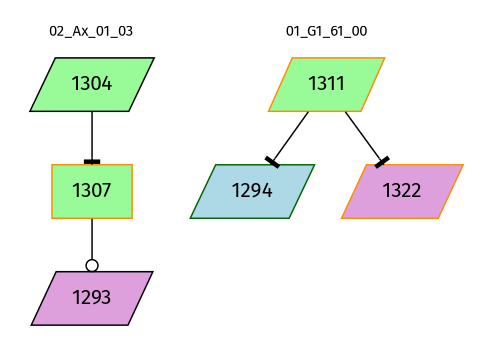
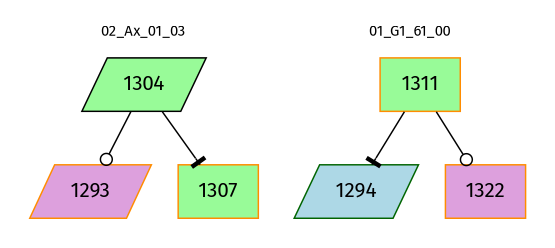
(327, 85) -> (420, 85)
(362, 135) -> (450, 133)
(402, 192) -> (486, 192)
(92, 239) -> (120, 133)
(92, 298) -> (91, 192)
